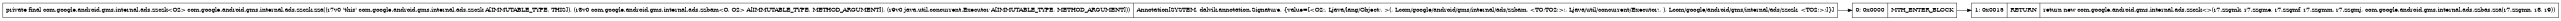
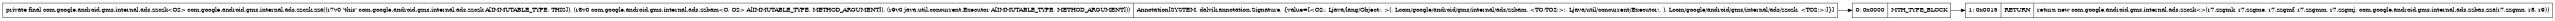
(1922, 10) -> (1919, 10)
